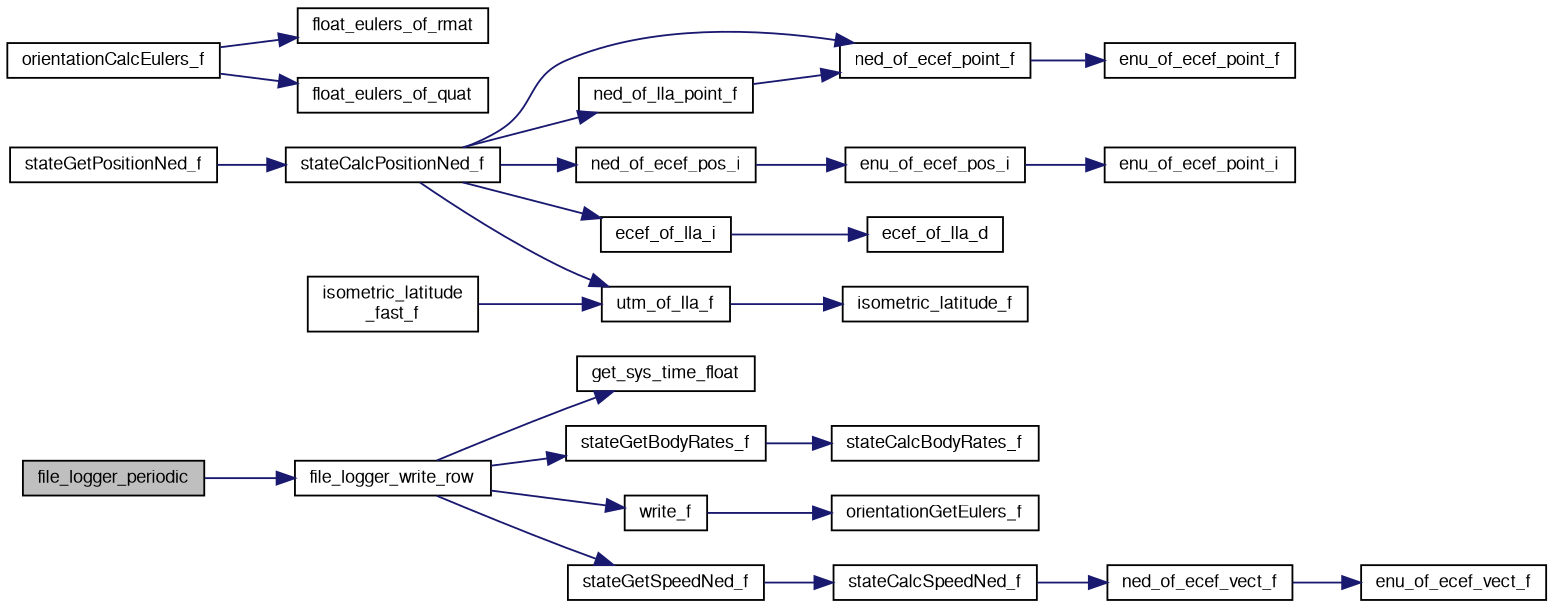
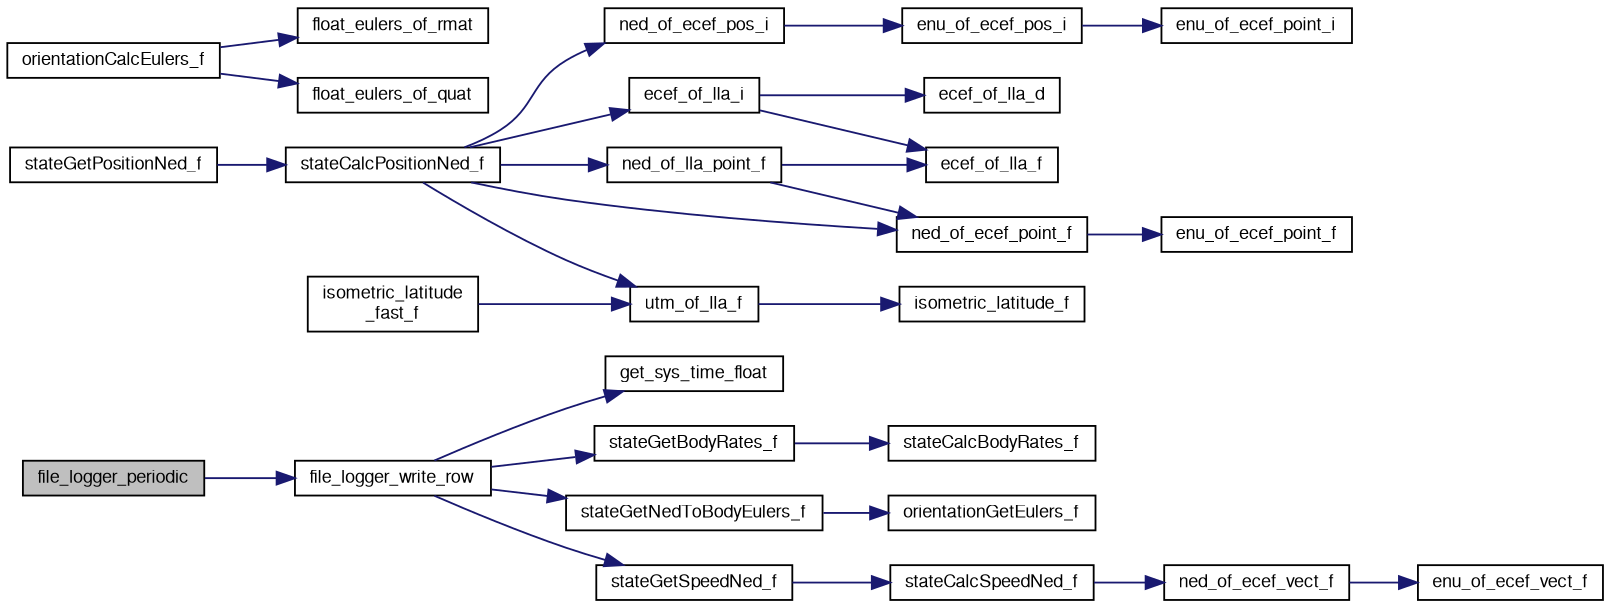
none -> (992, 165)
(666, 513) -> (694, 513)
